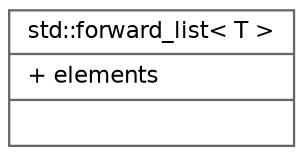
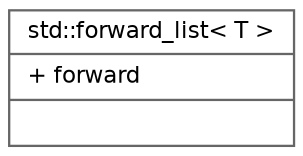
(94, 76) -> (84, 76)
